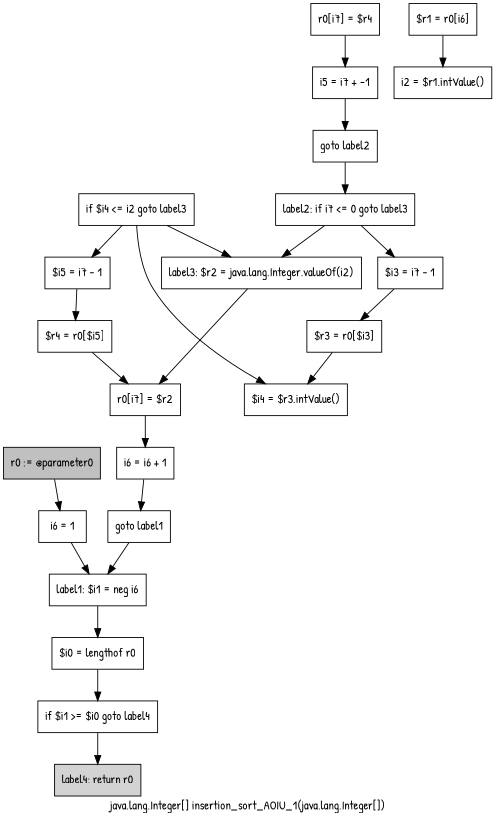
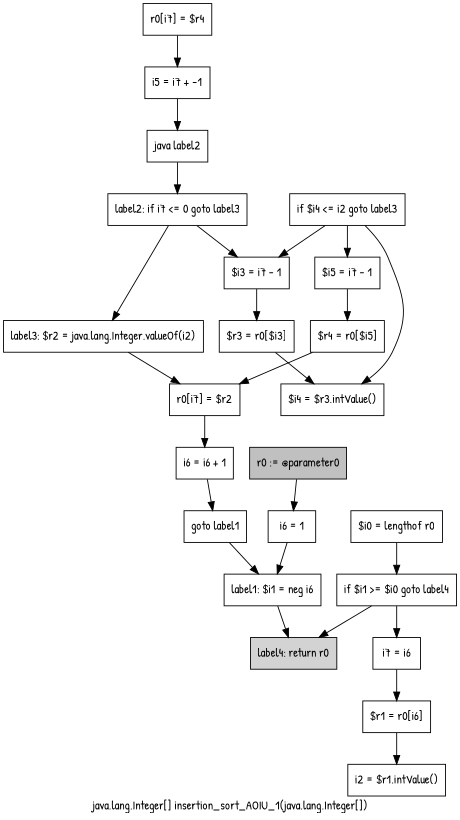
(345, 146) -> (177, 146)
(195, 239) -> (306, 239)
(98, 617) -> (282, 617)
none -> (397, 653)
